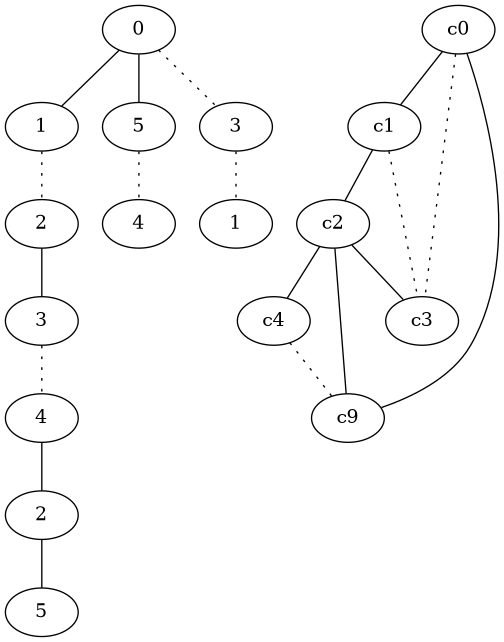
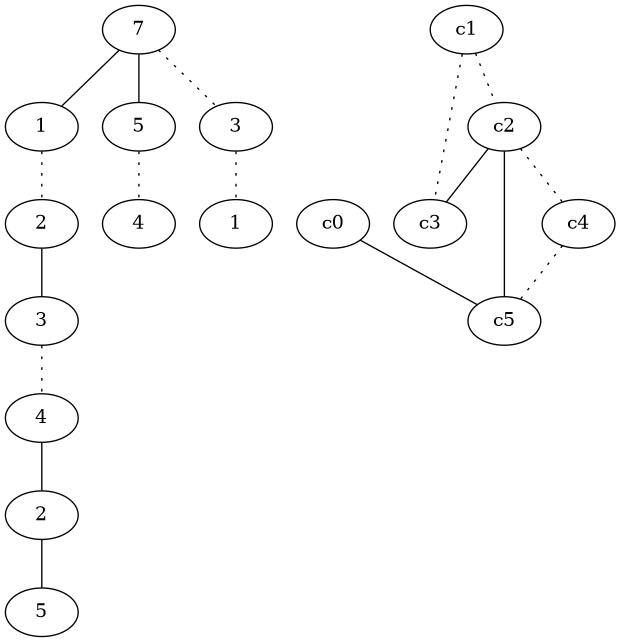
(139, 30) -> (139, 30)
(421, 78) -> none
(359, 175) -> (486, 78)
(440, 175) -> none
(303, 272) -> (541, 175)
(348, 418) -> (504, 321)
